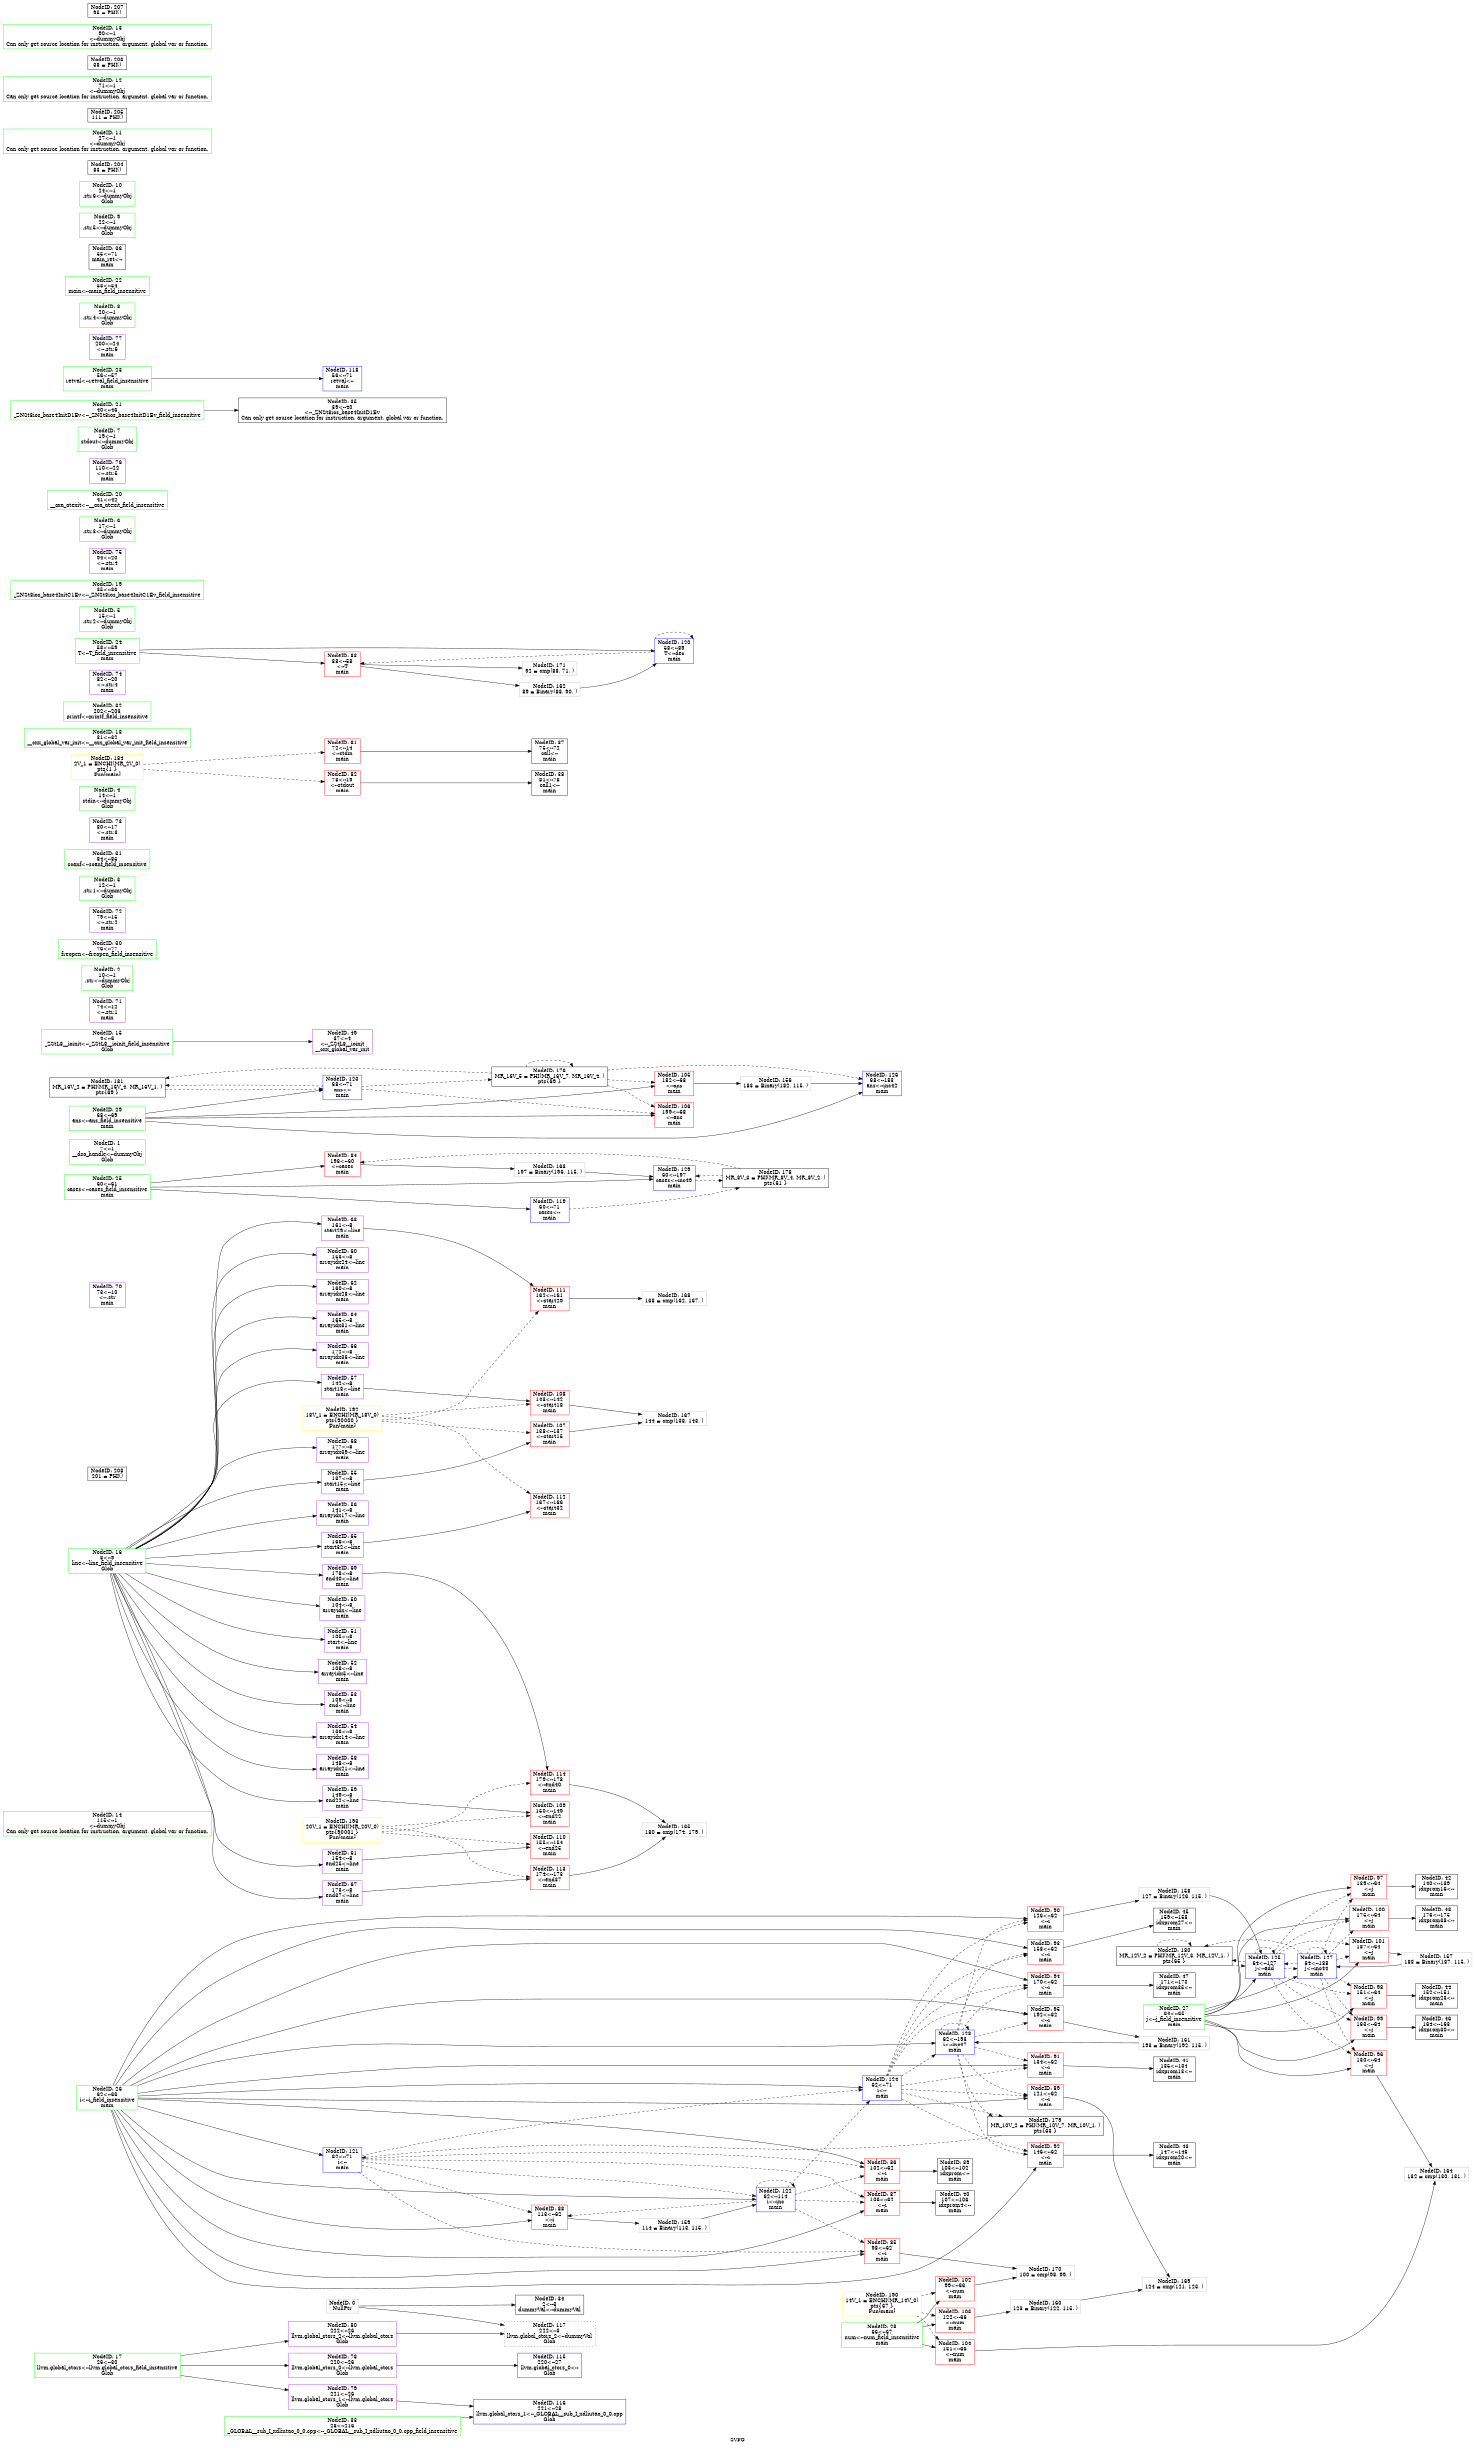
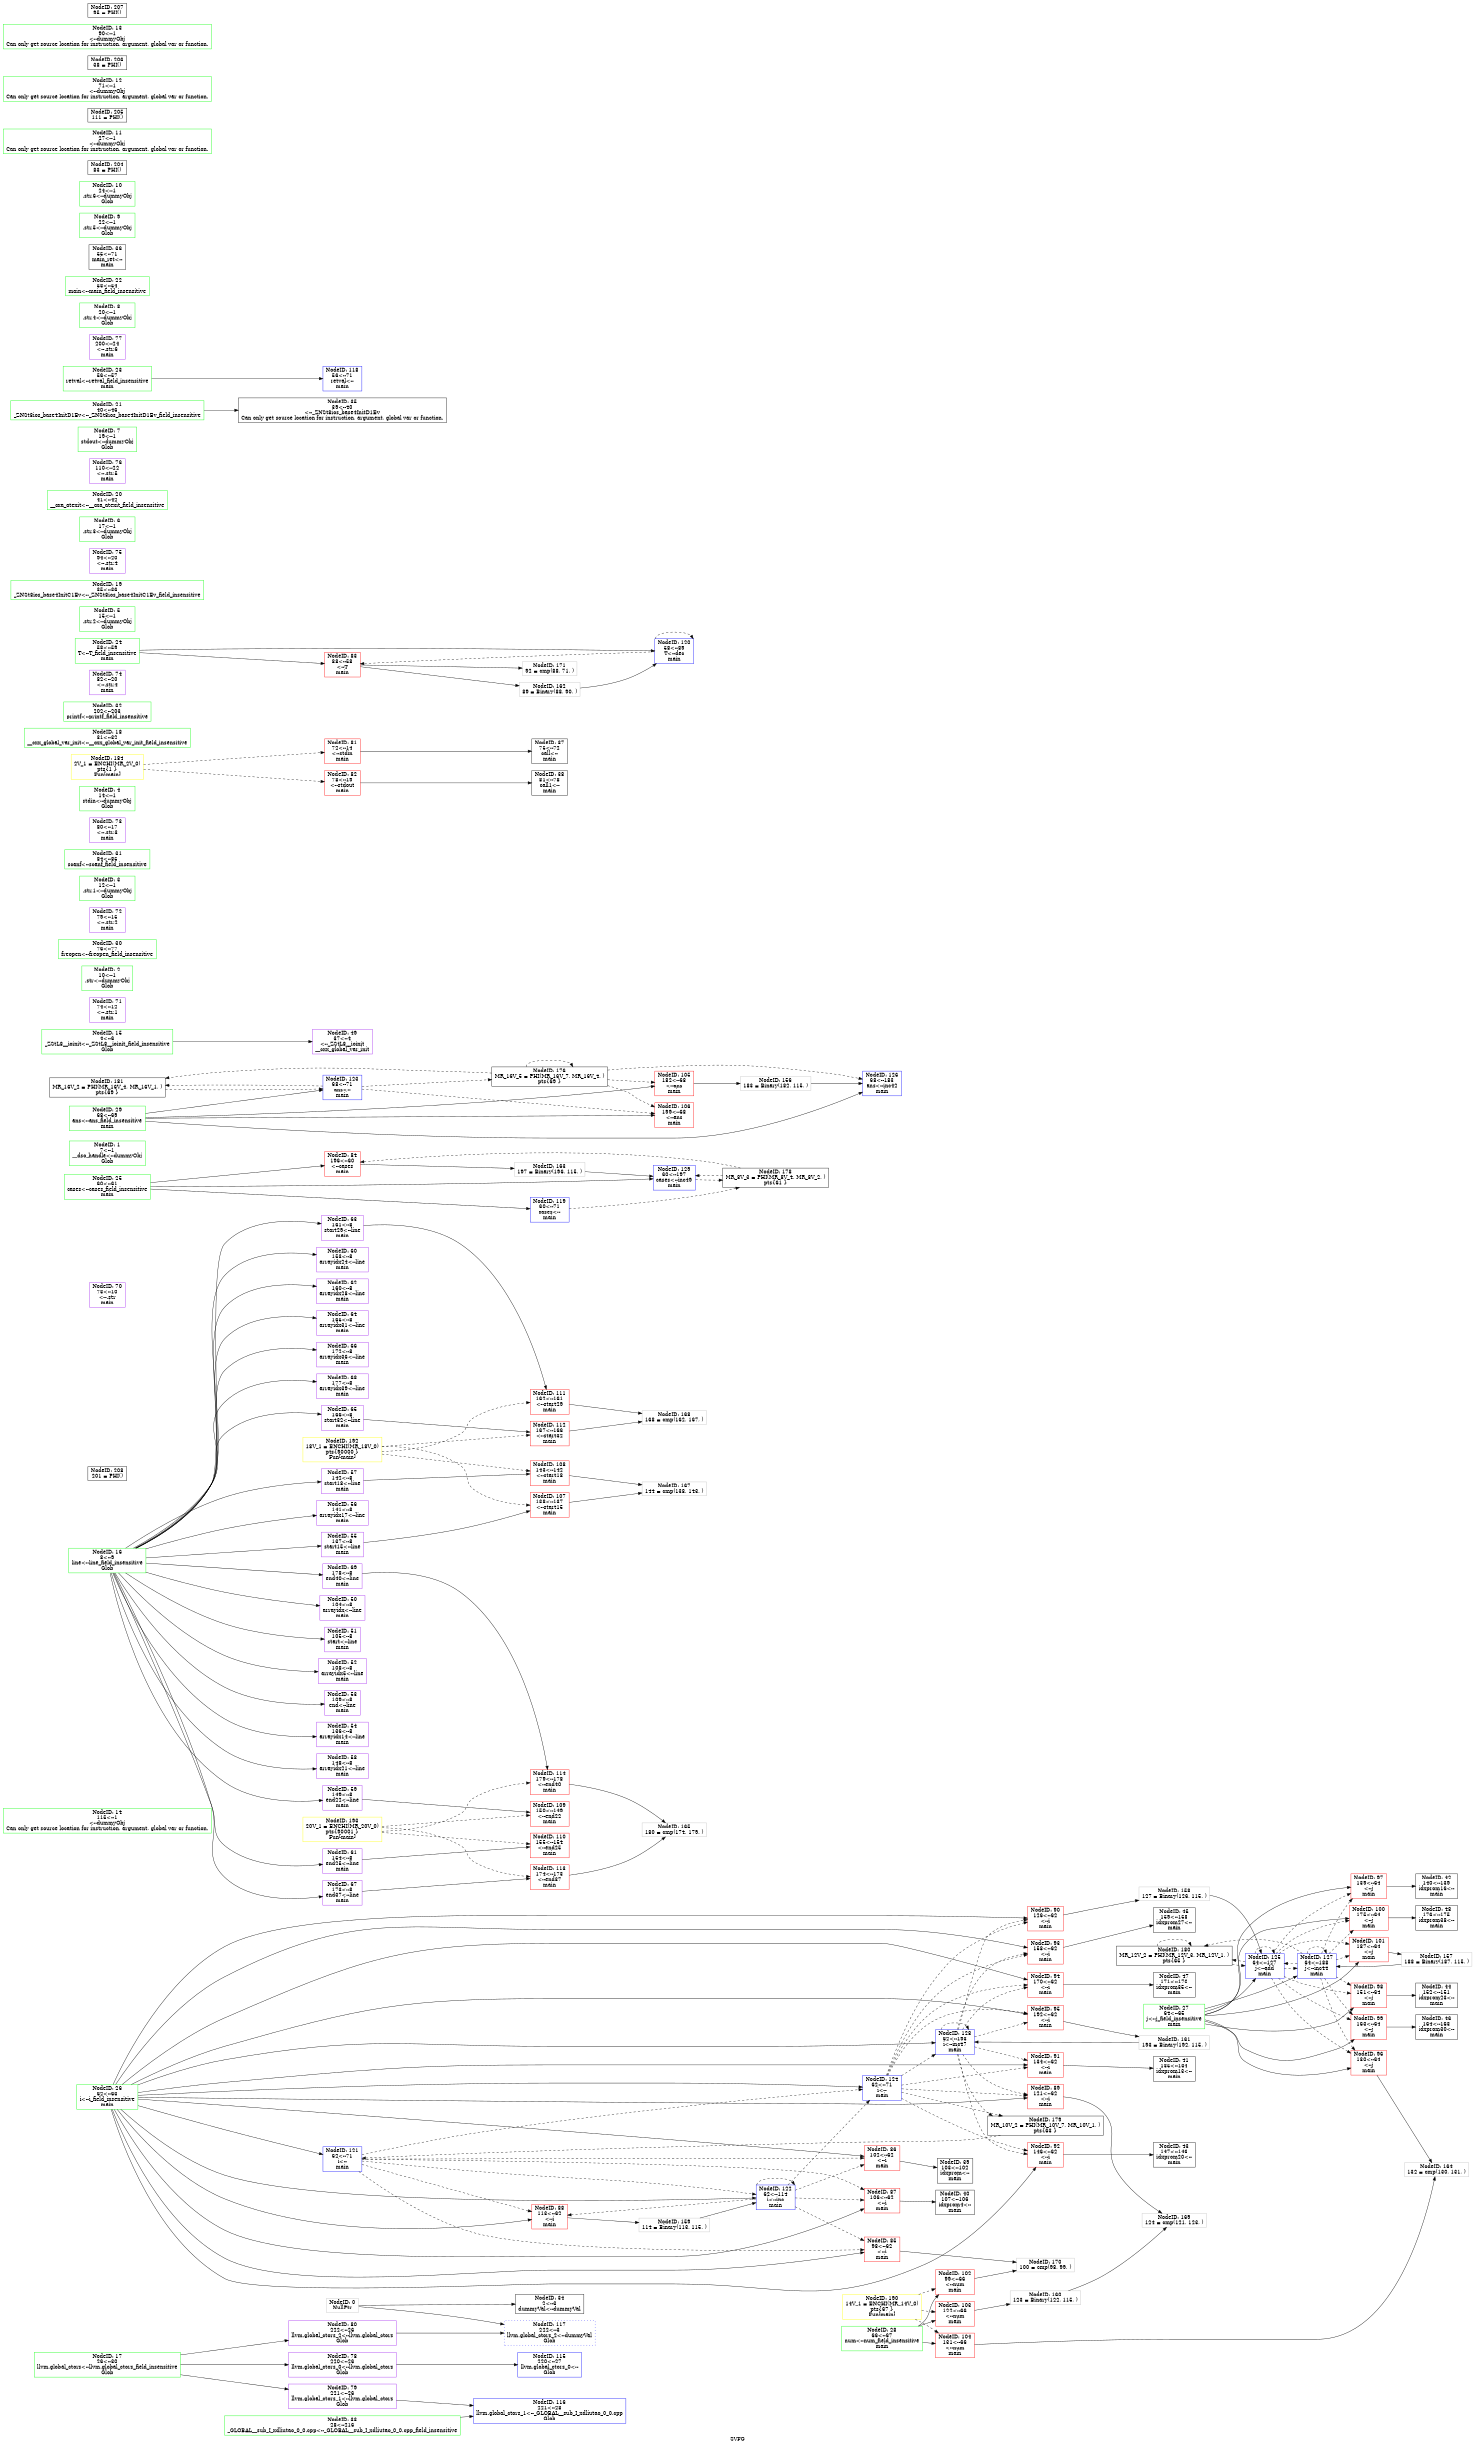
none -> (604, 1427)
